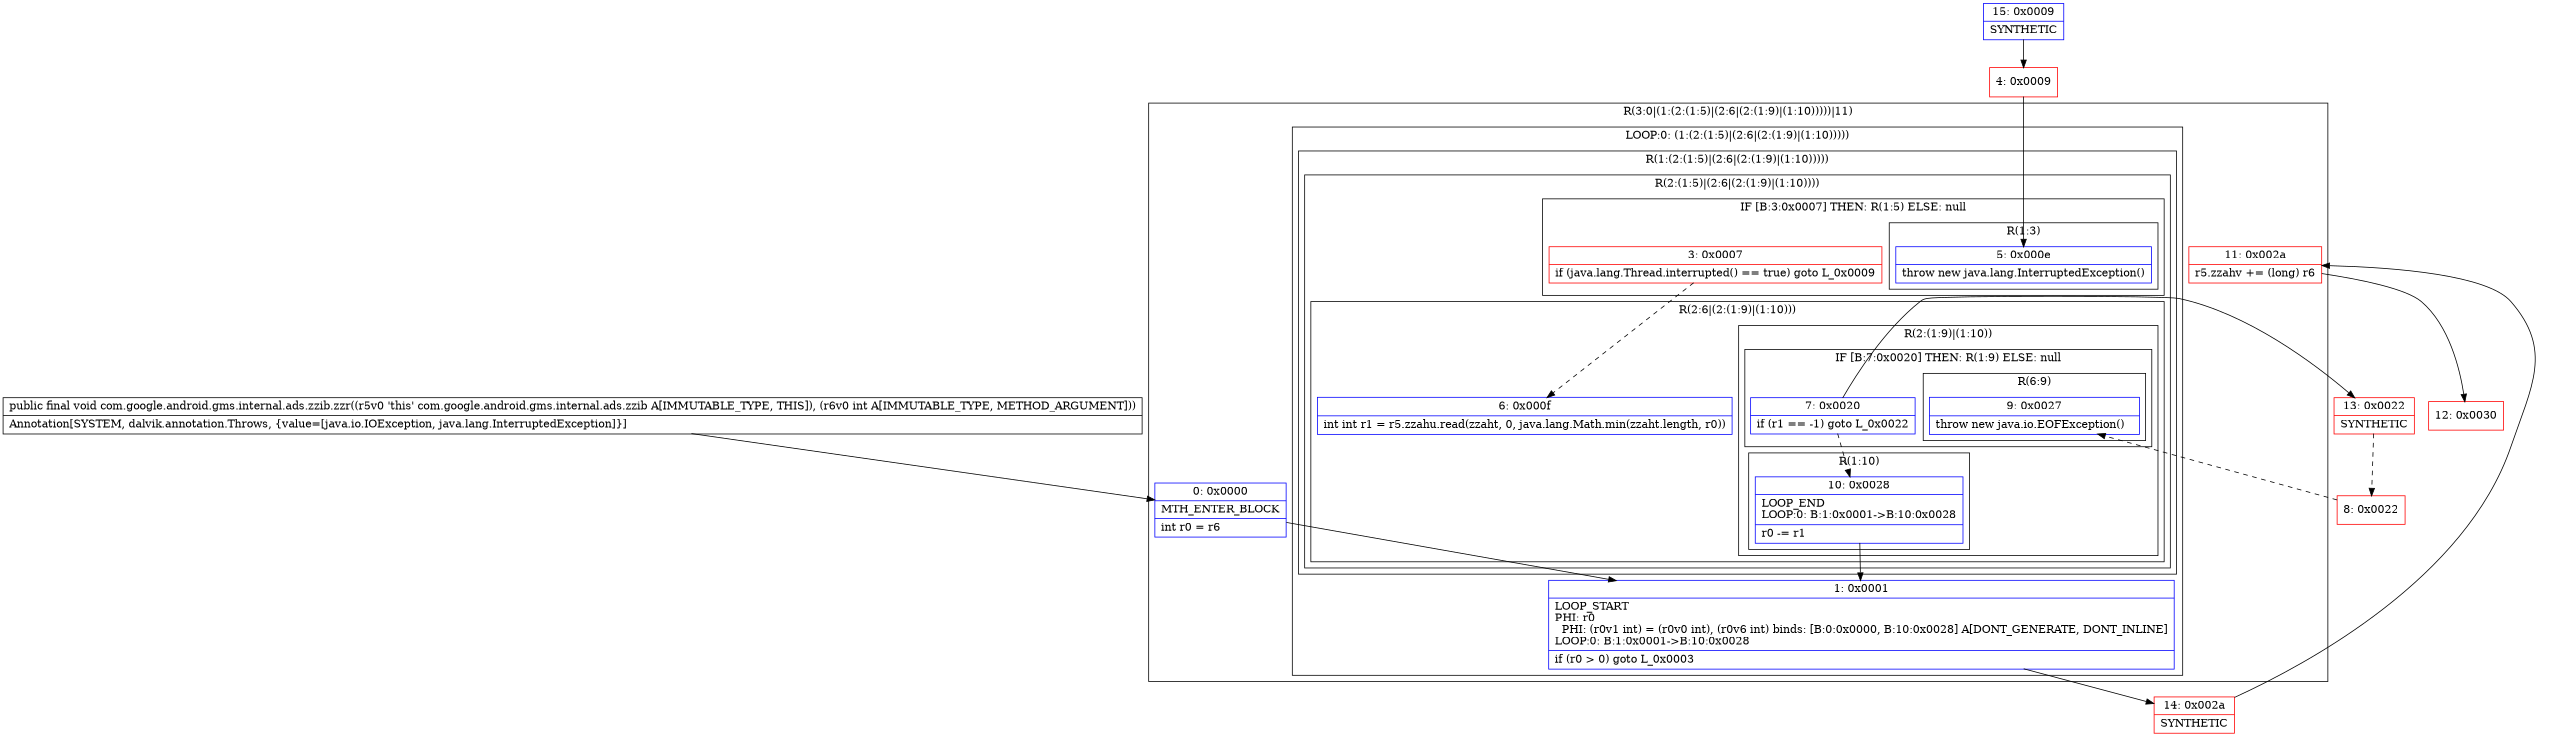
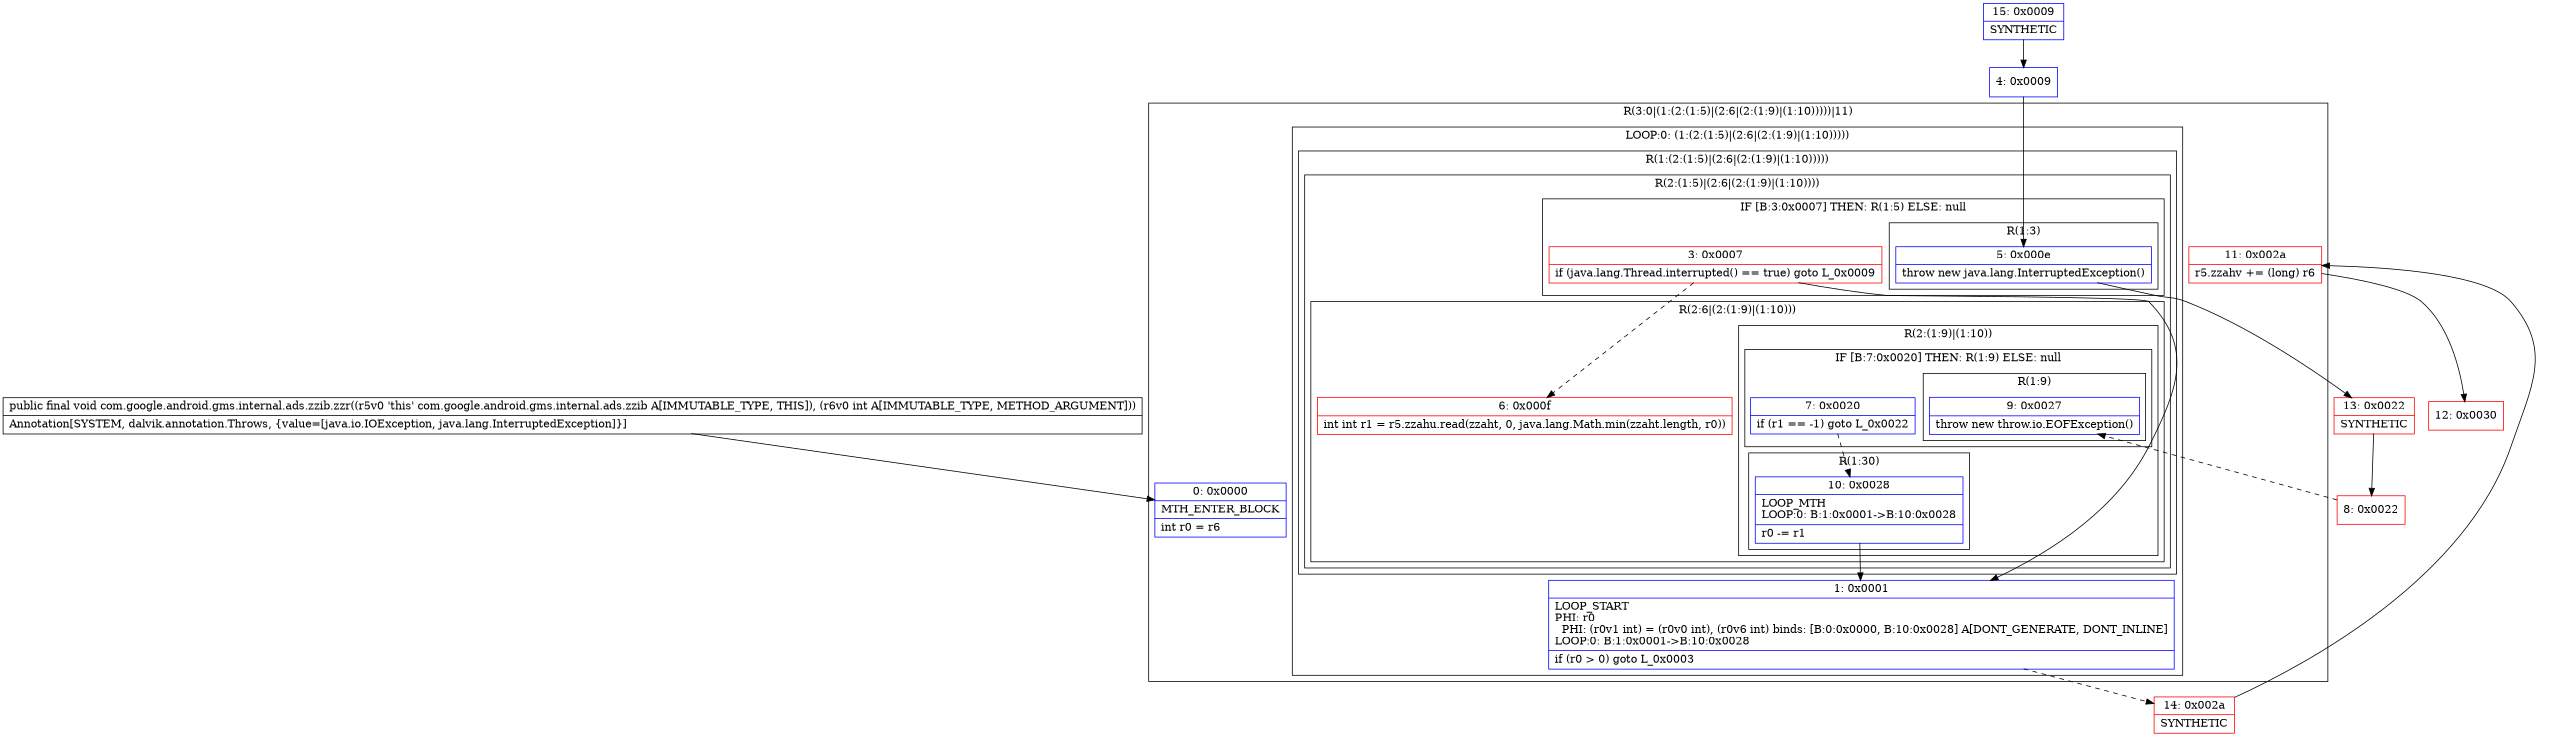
(2024, 82) -> (2024, 82)
(2200, 304) -> (2229, 321)
(2034, 382) -> (2034, 382)
(1525, 416) -> (1525, 416)
(2030, 425) -> (2034, 425)
(2373, 461) -> (2373, 461)
(1859, 462) -> (1859, 462)
(1793, 503) -> (1794, 503)
(1447, 551) -> (2145, 453)
(2091, 687) -> (2091, 687)
